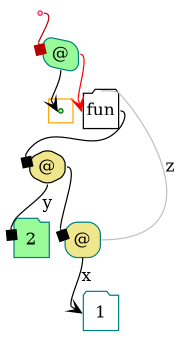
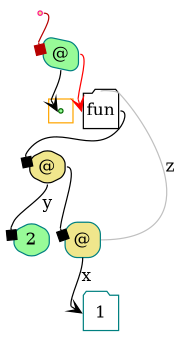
(32, 240) -> (32, 240)
